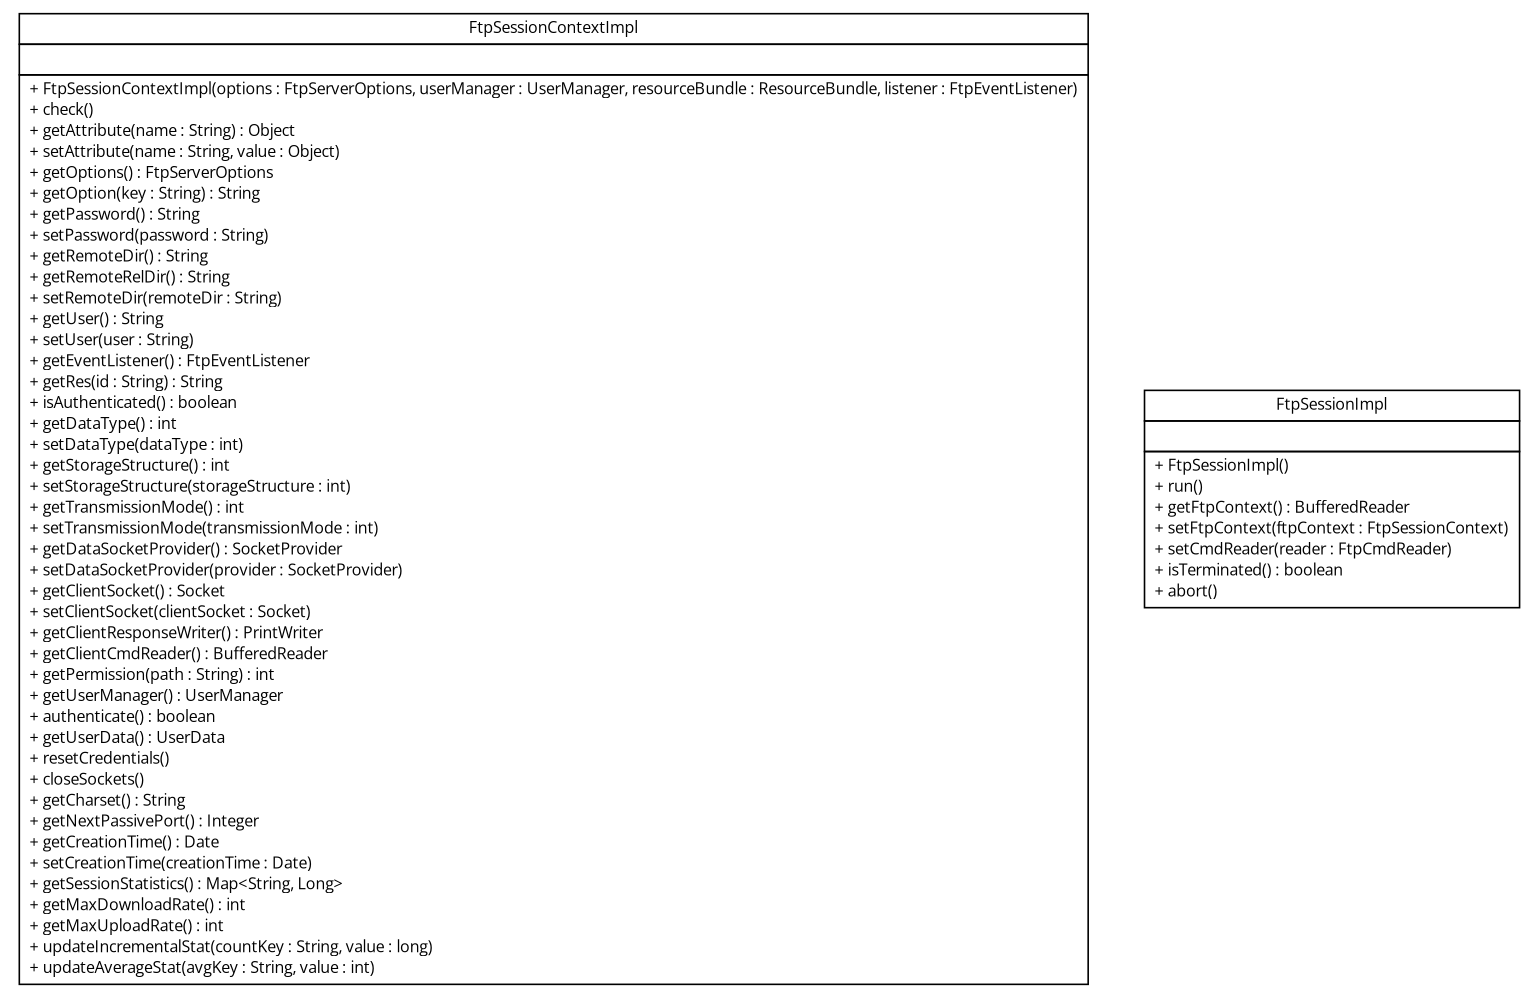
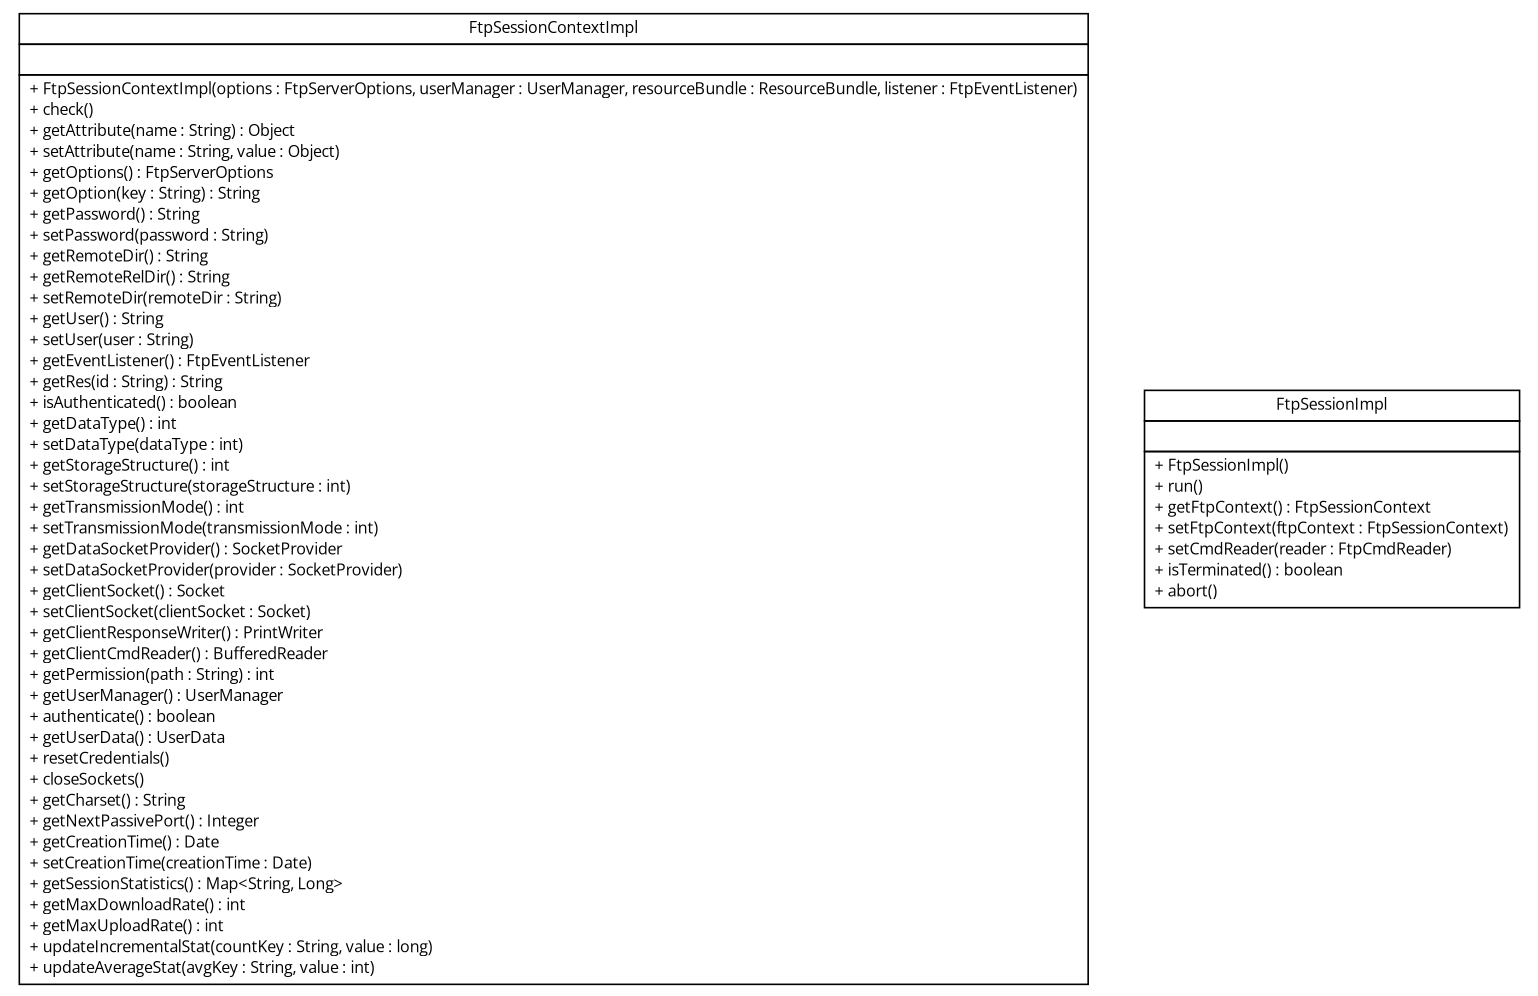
(1282, 508) -> (1293, 508)
